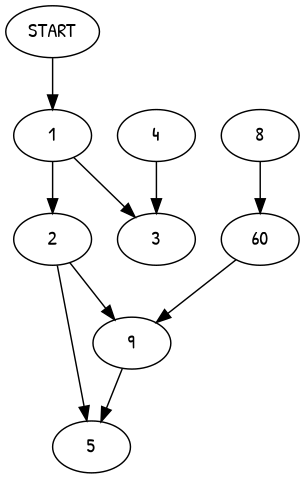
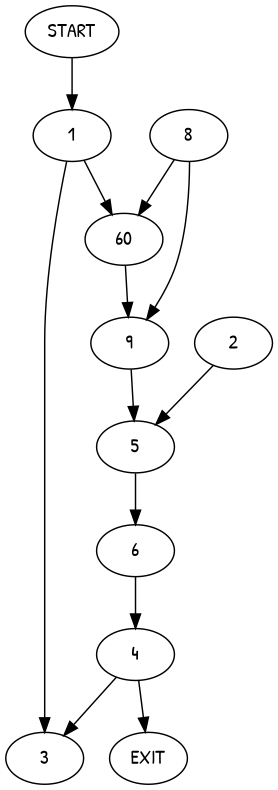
(53, 180) -> (95, 181)
(88, 286) -> (183, 237)
none -> (136, 551)
none -> (148, 758)
